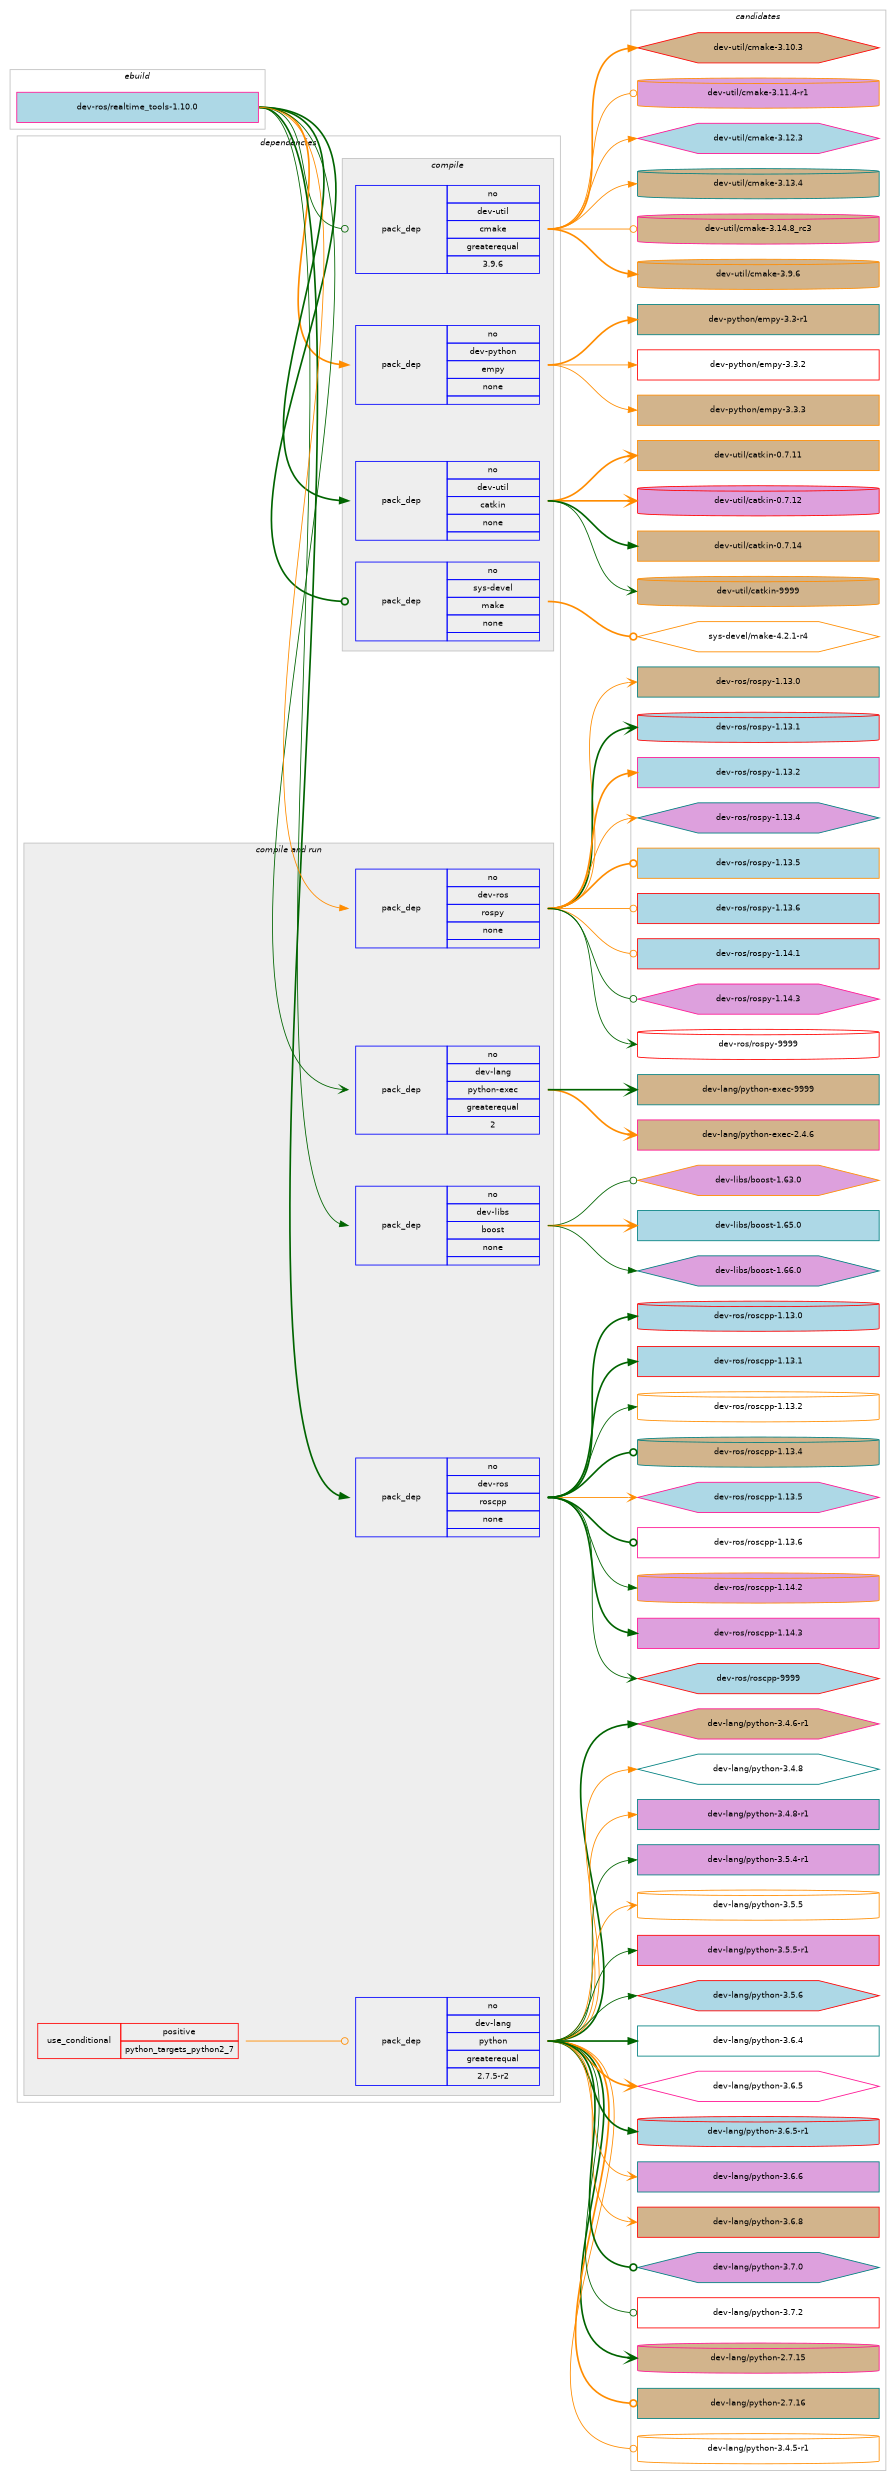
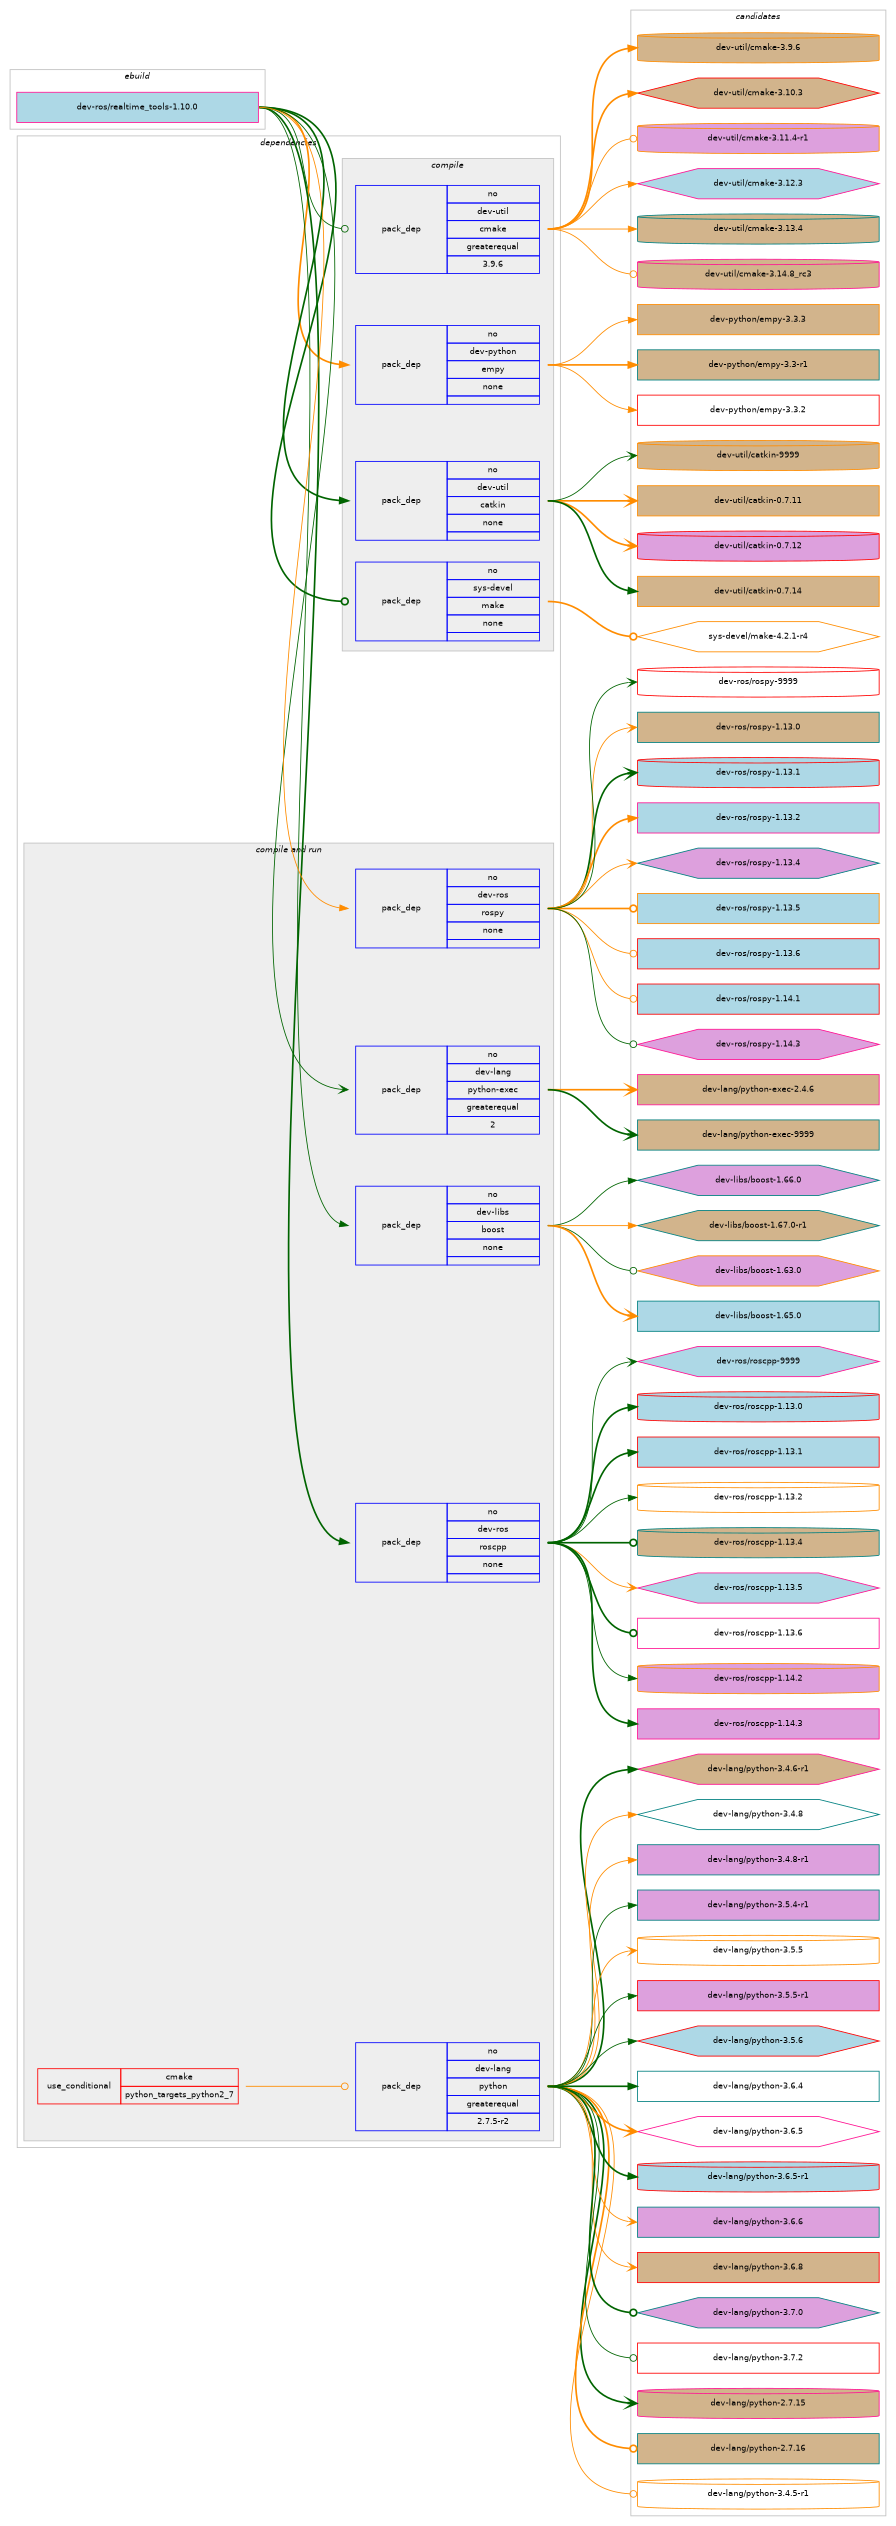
none -> (758, 1226)
(758, 1679) -> (758, 1362)
(180, 2032) -> (180, 2077)
